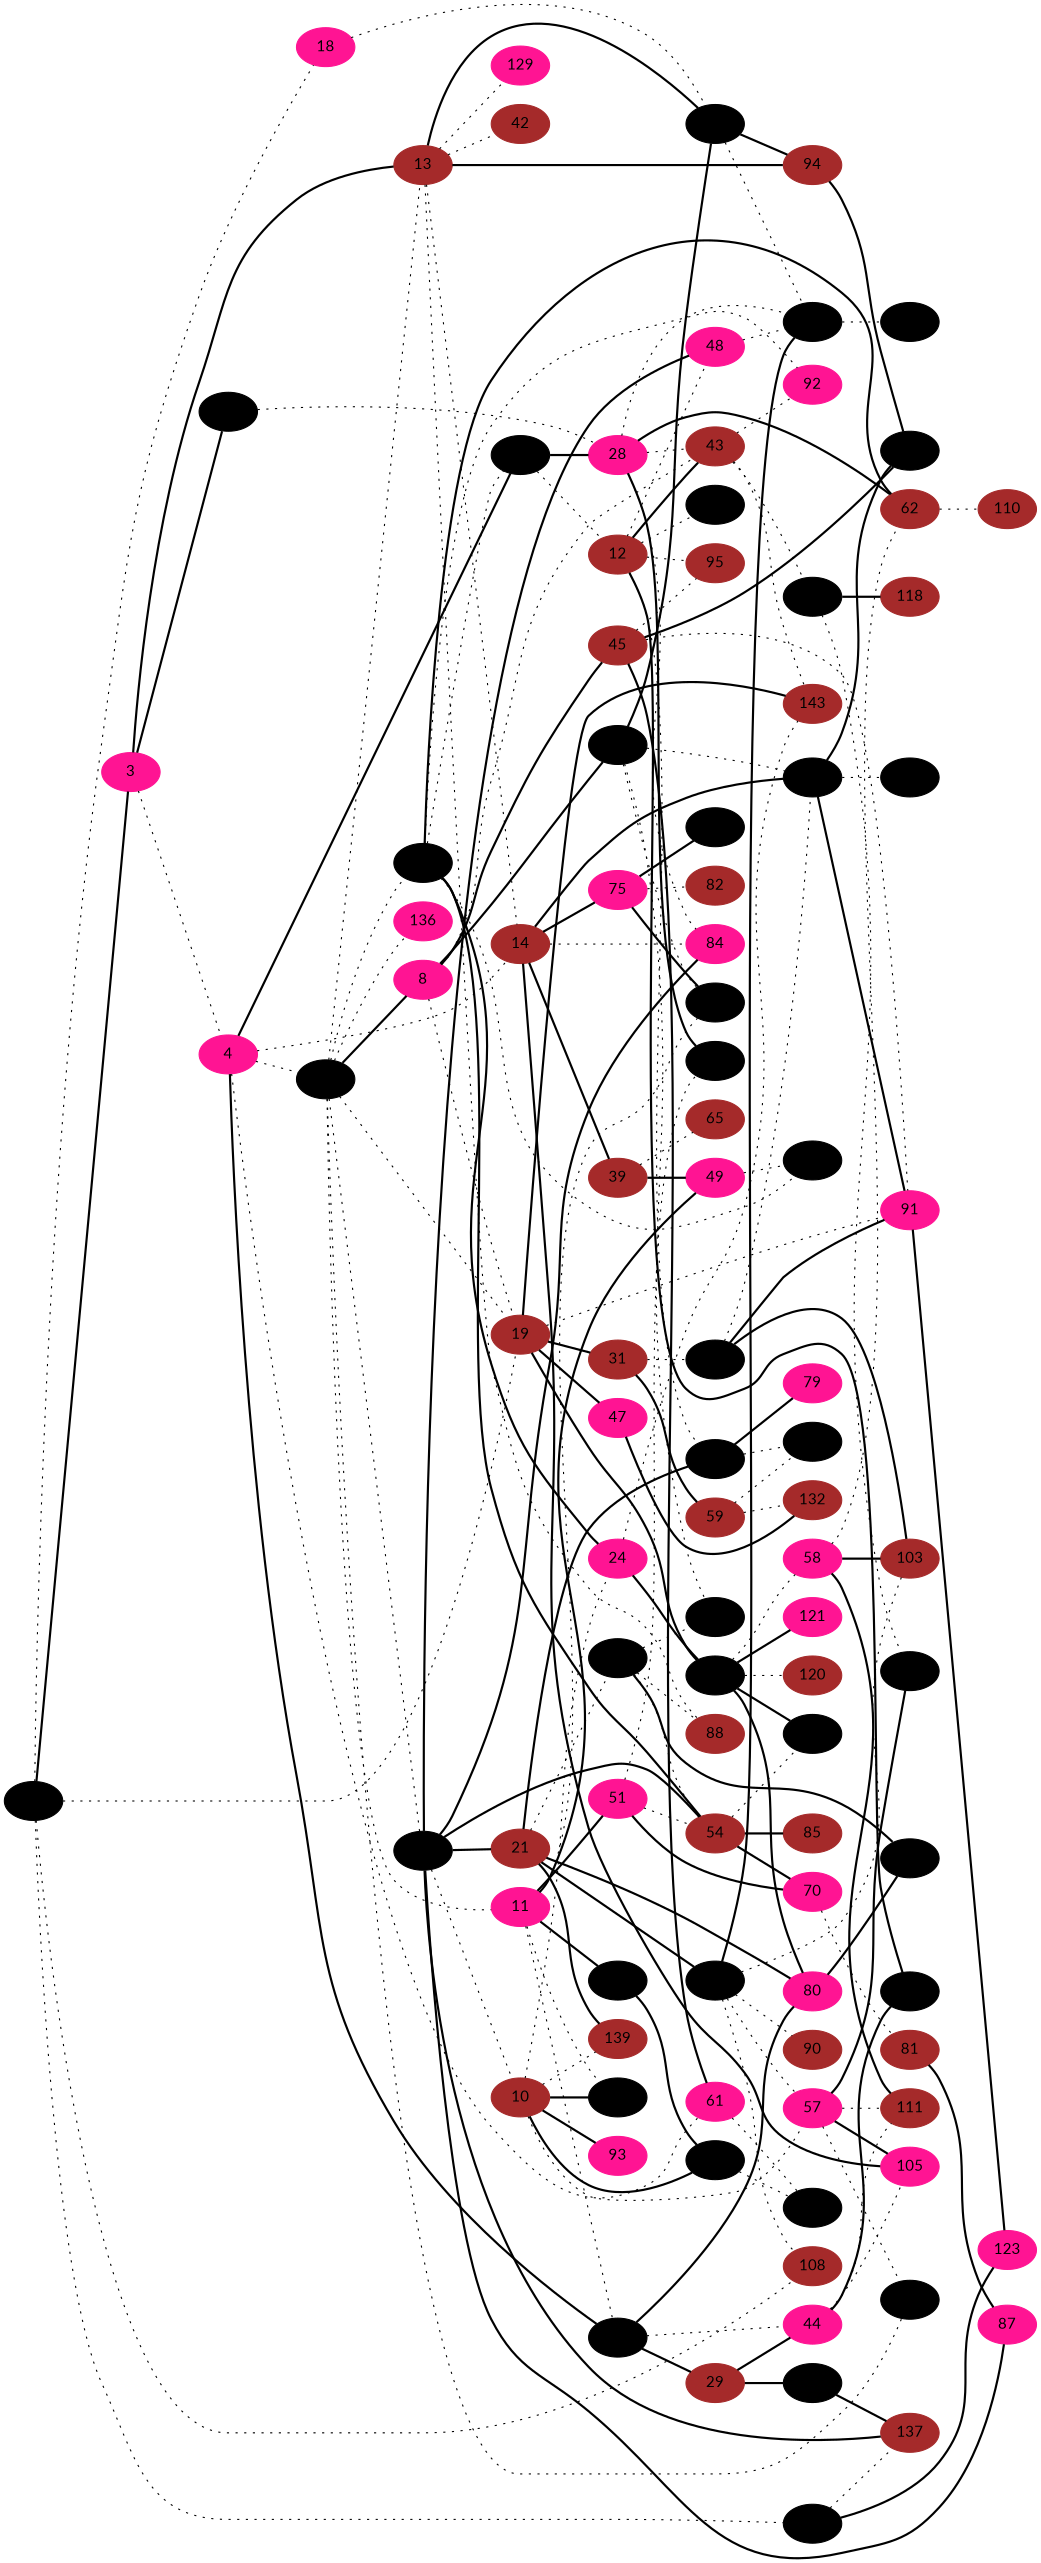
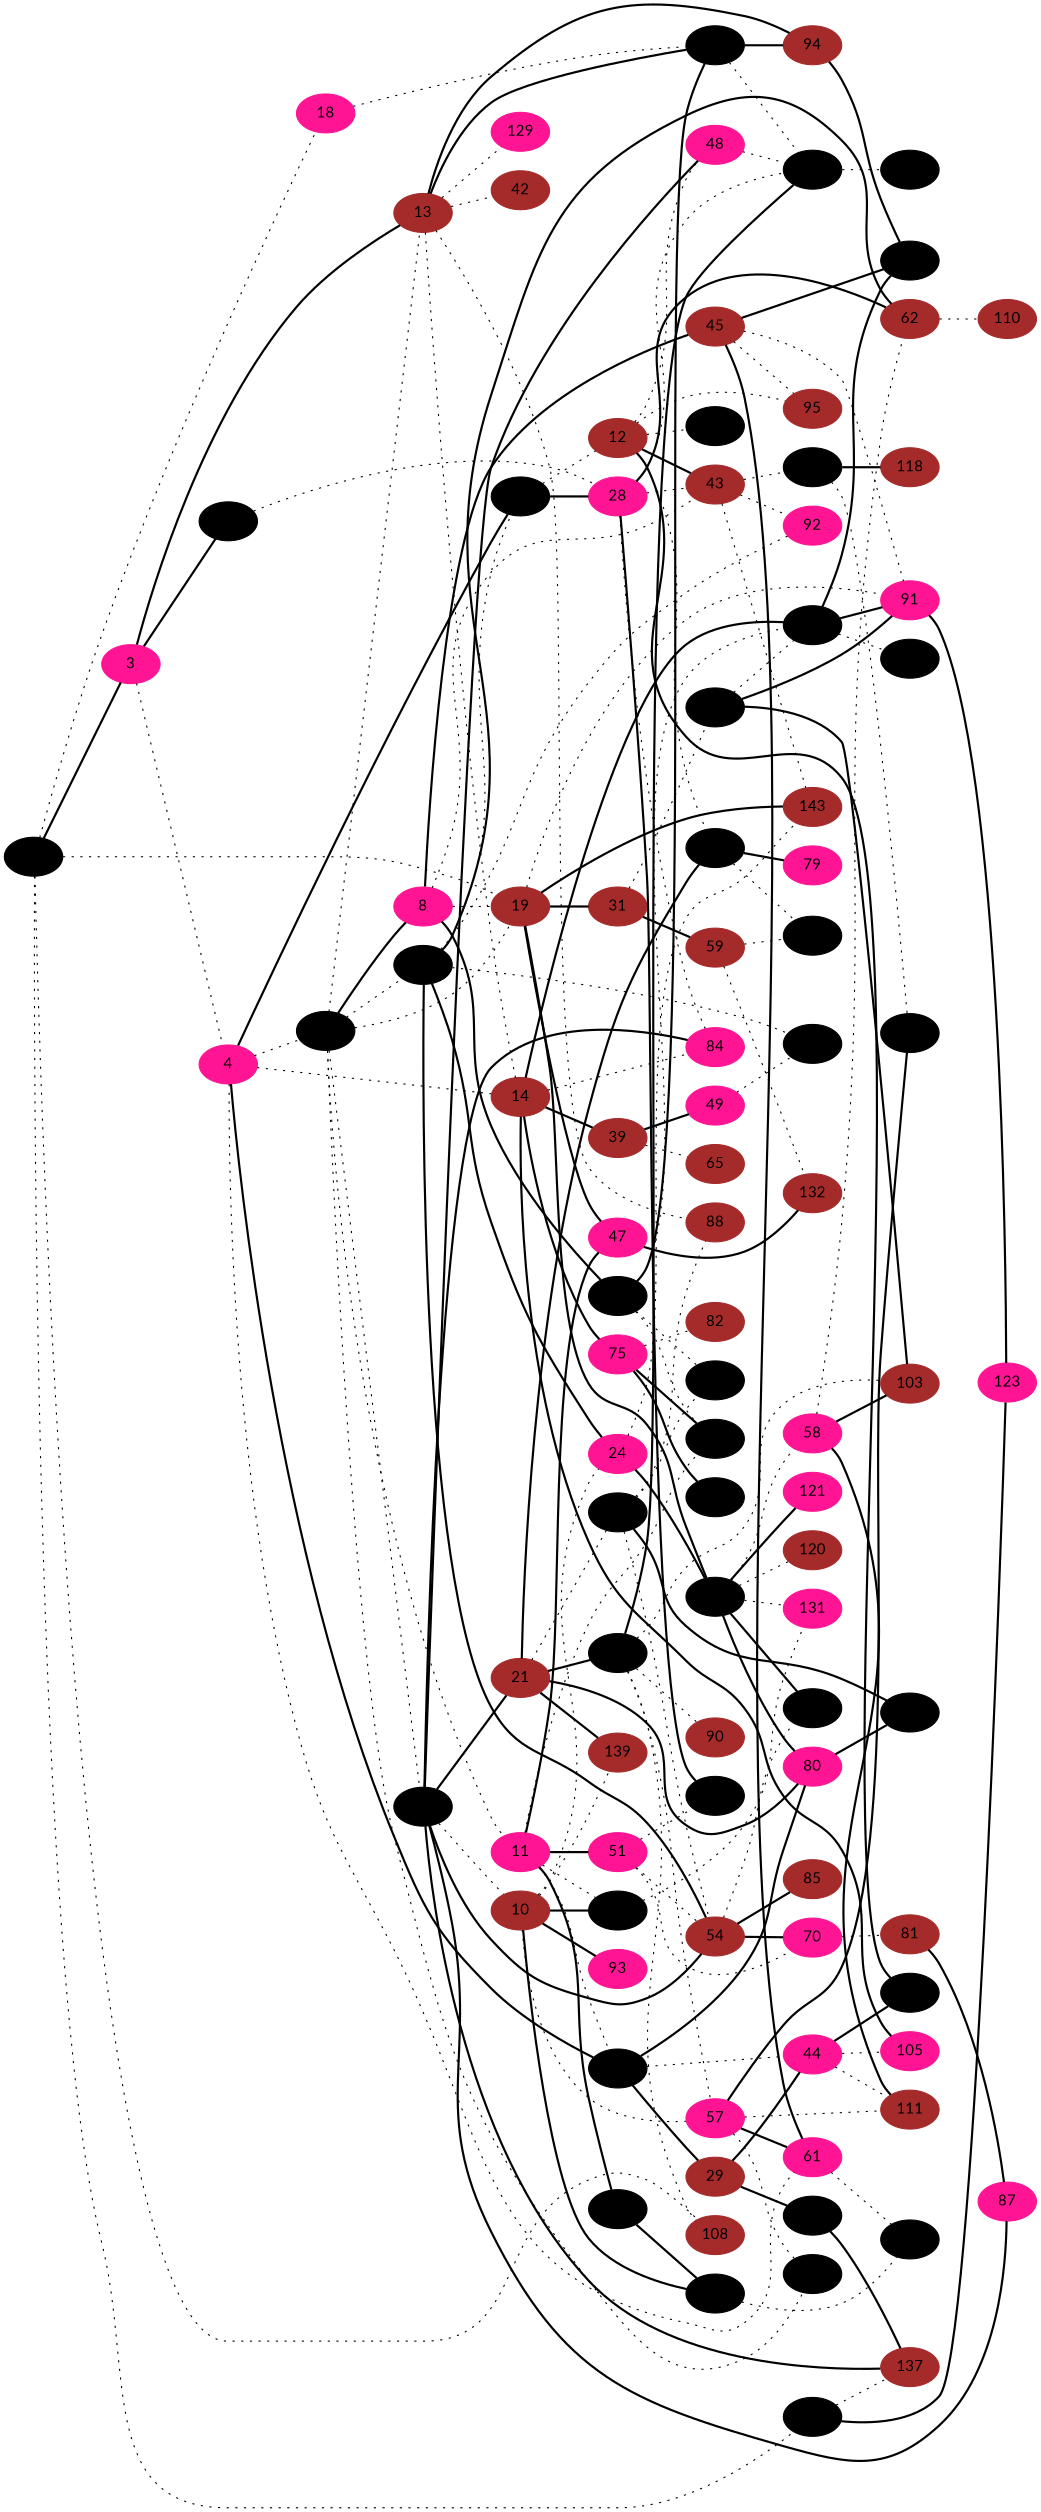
(423, 921) -> none
(569, 1396) -> (557, 1541)
none -> (813, 1609)
(699, 1869) -> (676, 1958)
(867, 2141) -> (764, 2138)
